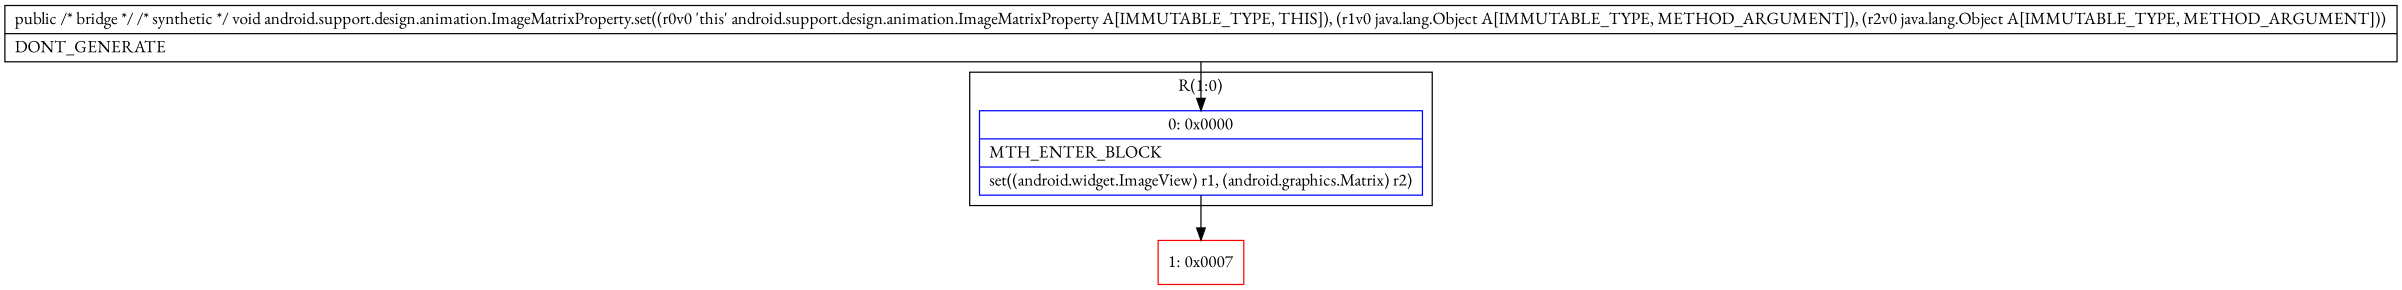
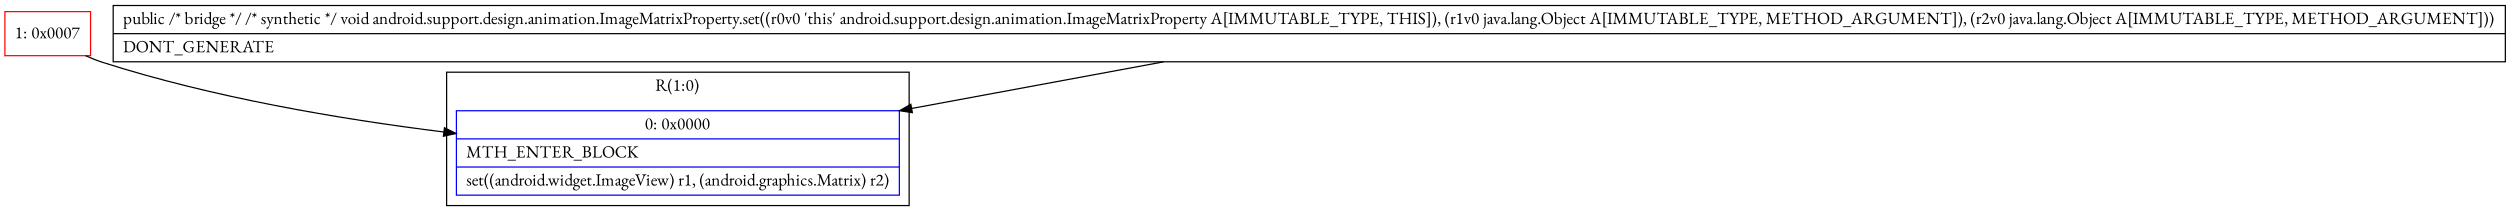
(1201, 213) -> (263, 103)
